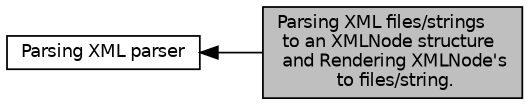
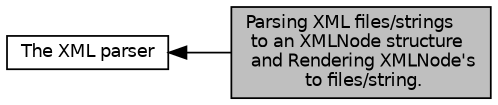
(103, 53) -> (88, 53)
